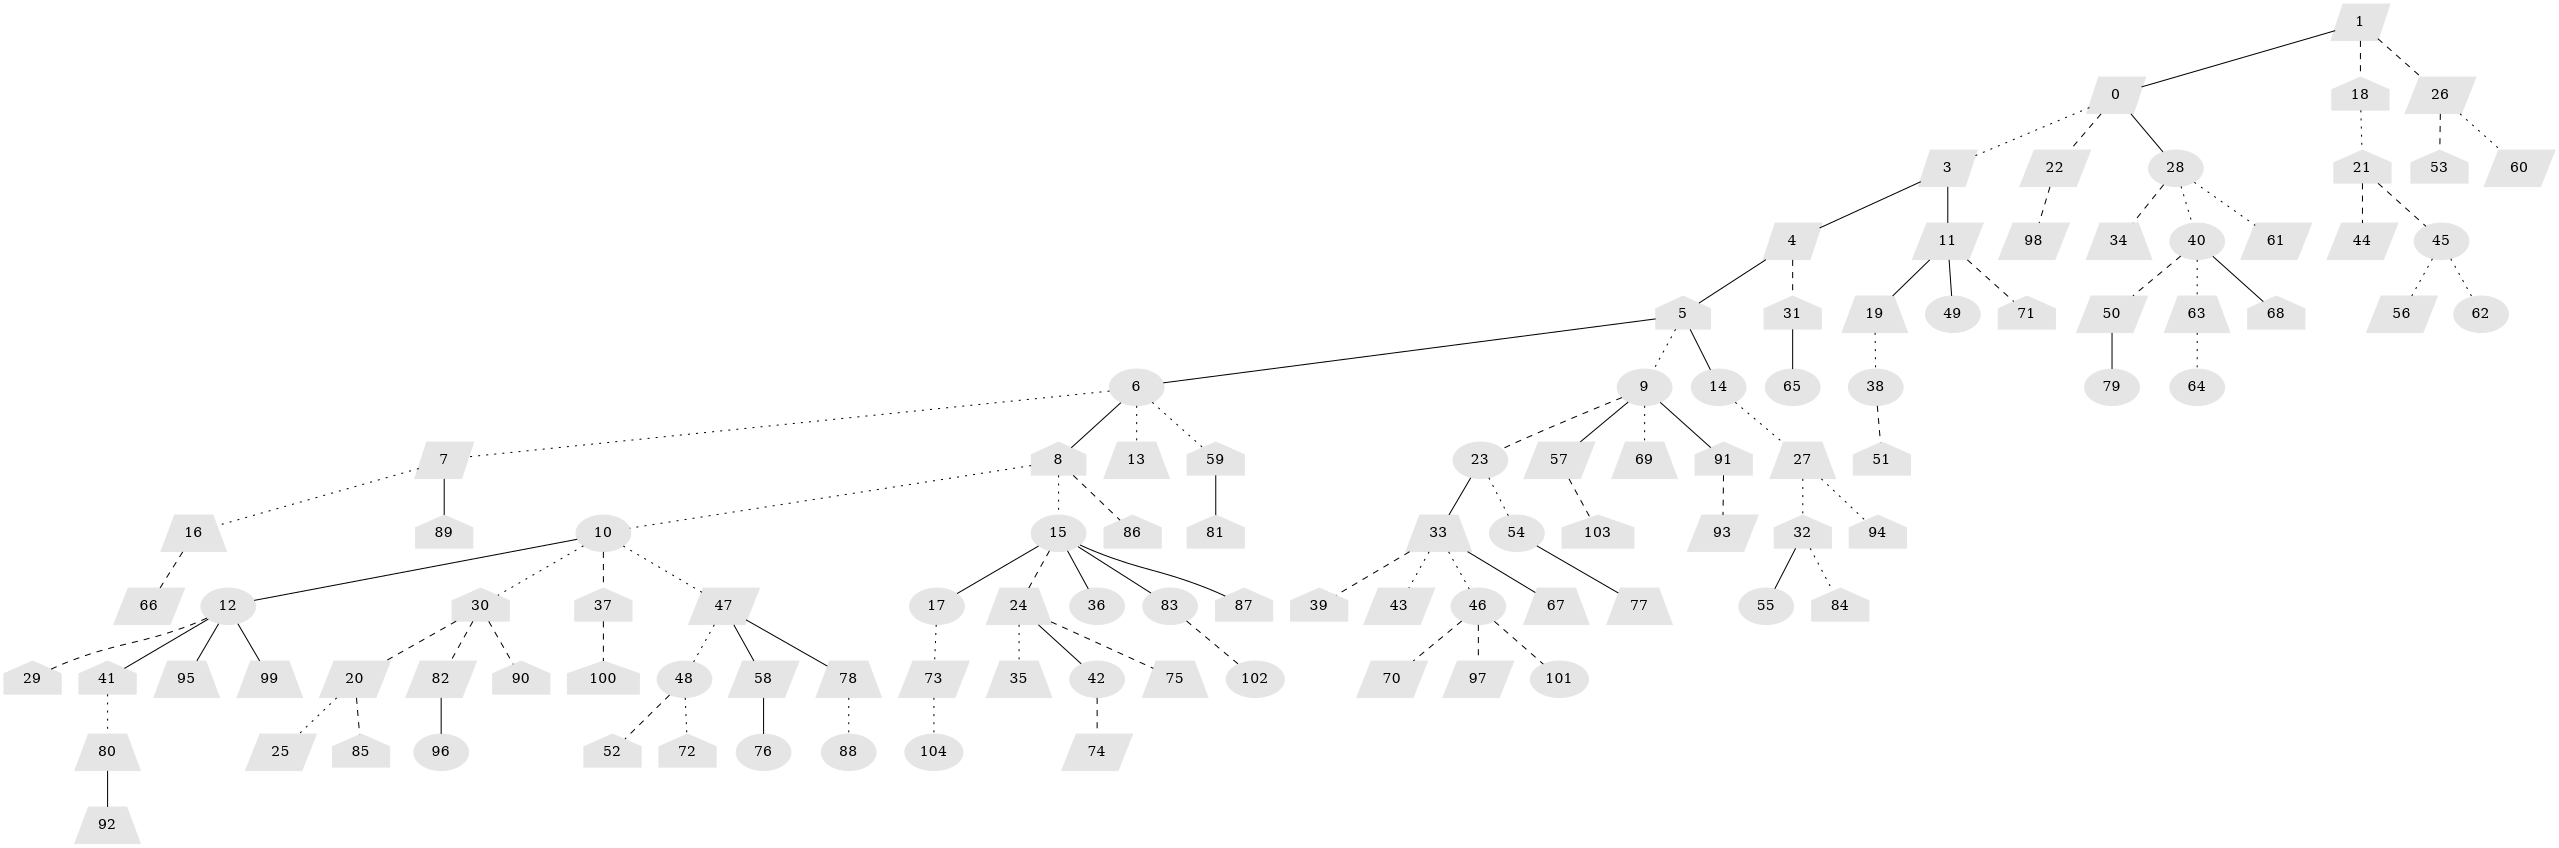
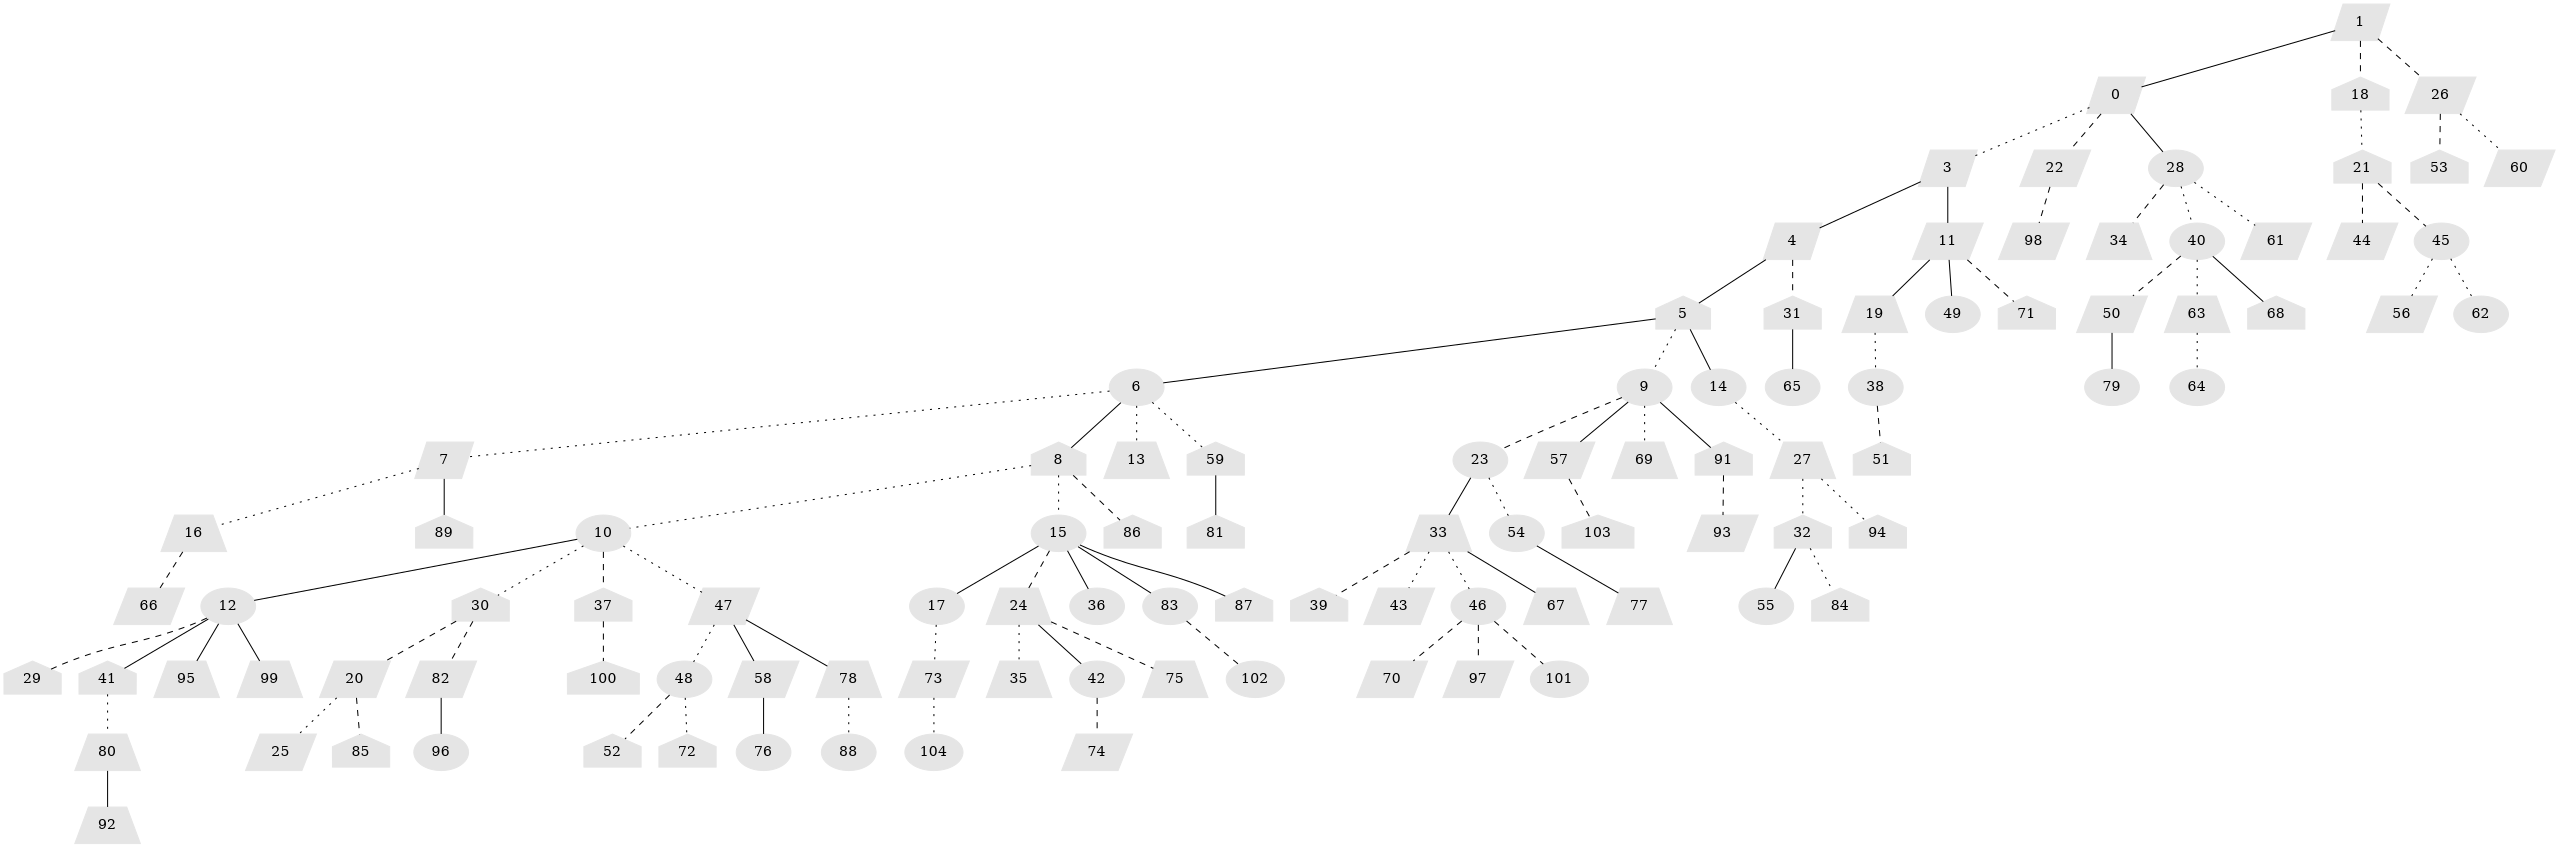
(521, 679) -> none
